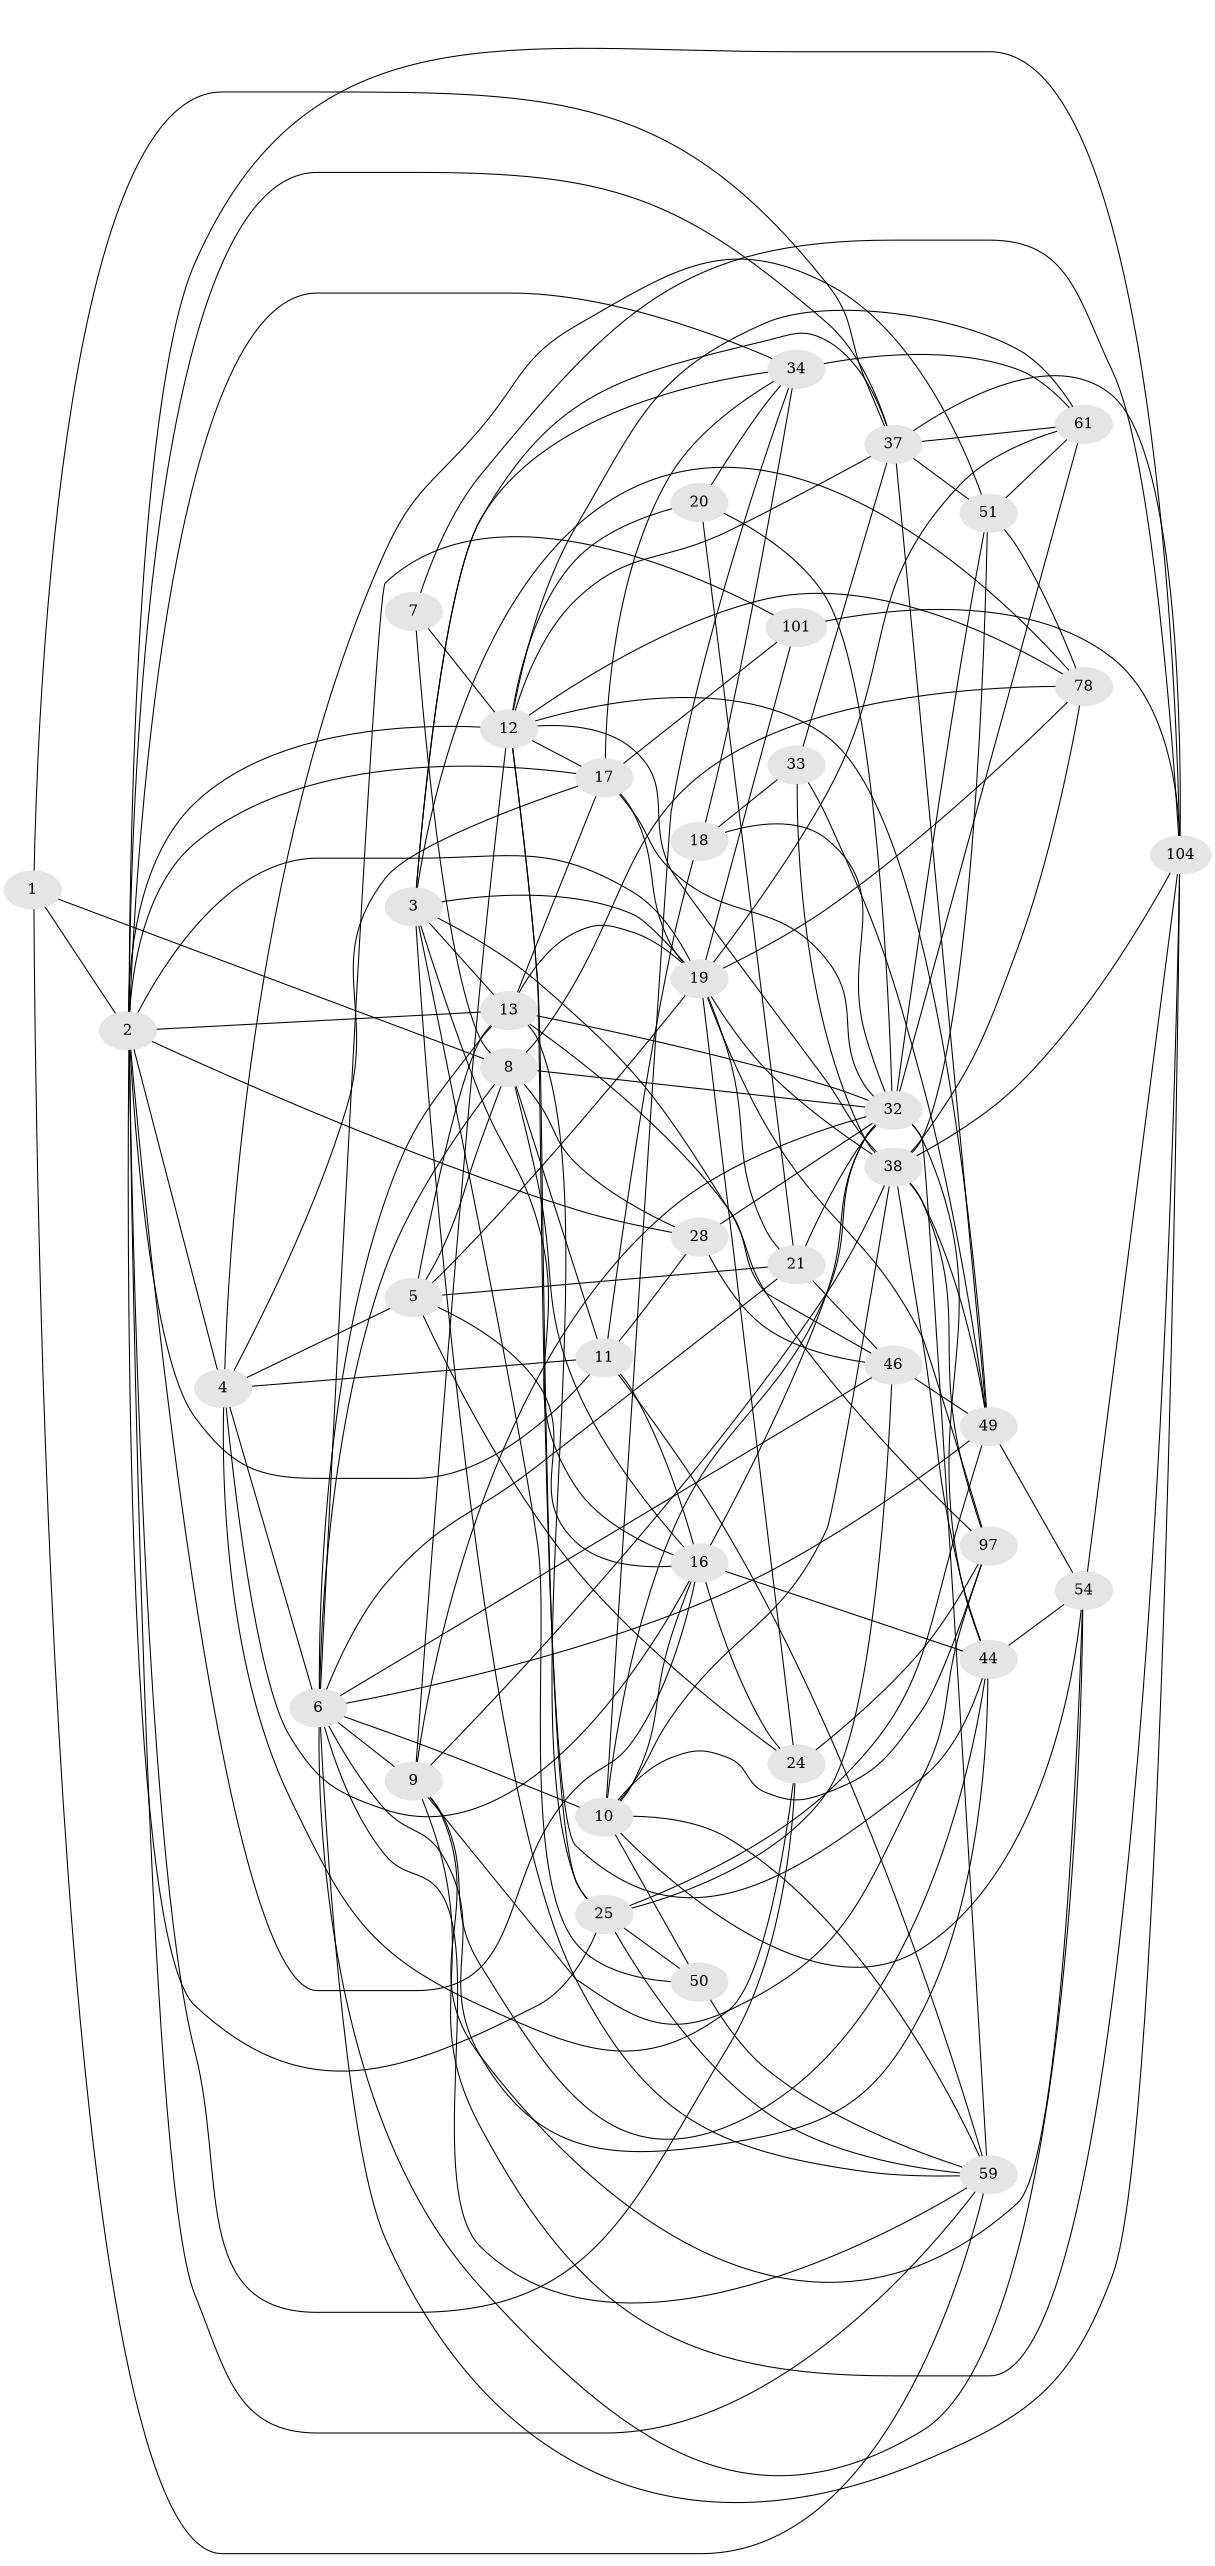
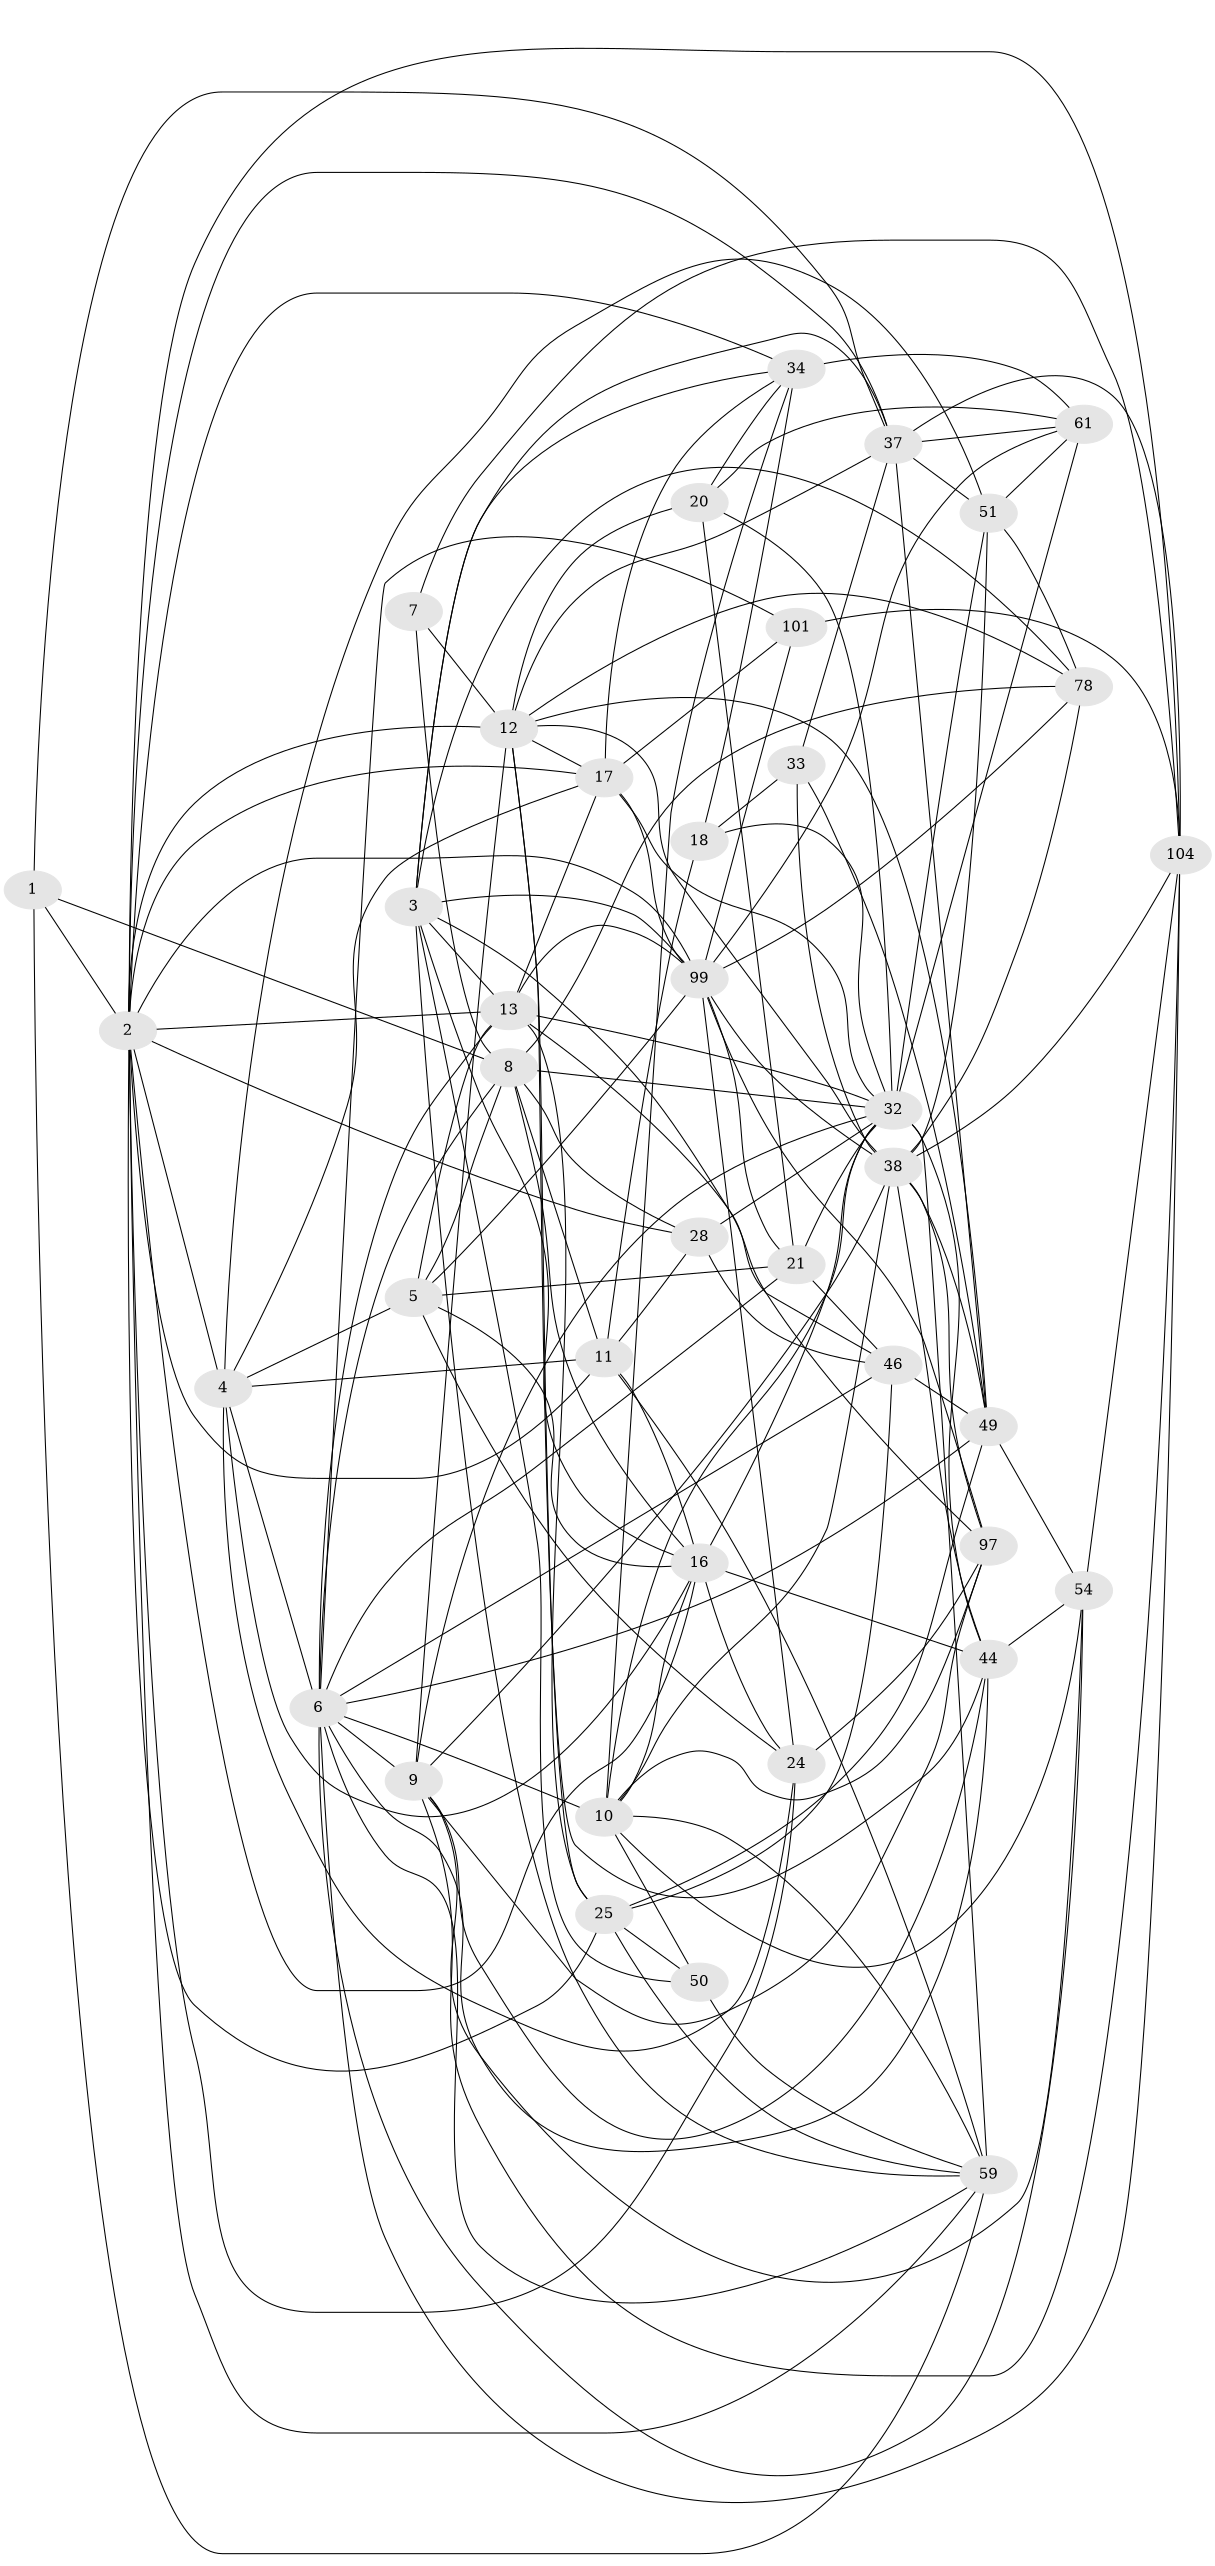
(687, 369) -> (867, 412)
(700, 979) -> (700, 979)
